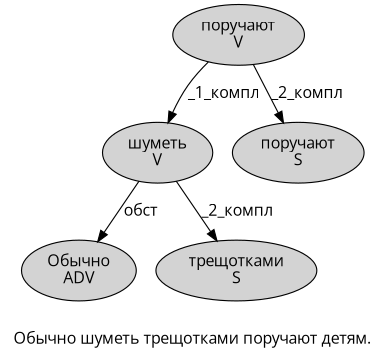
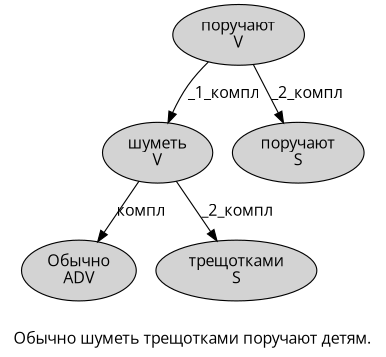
(141, 212) -> (141, 212)
